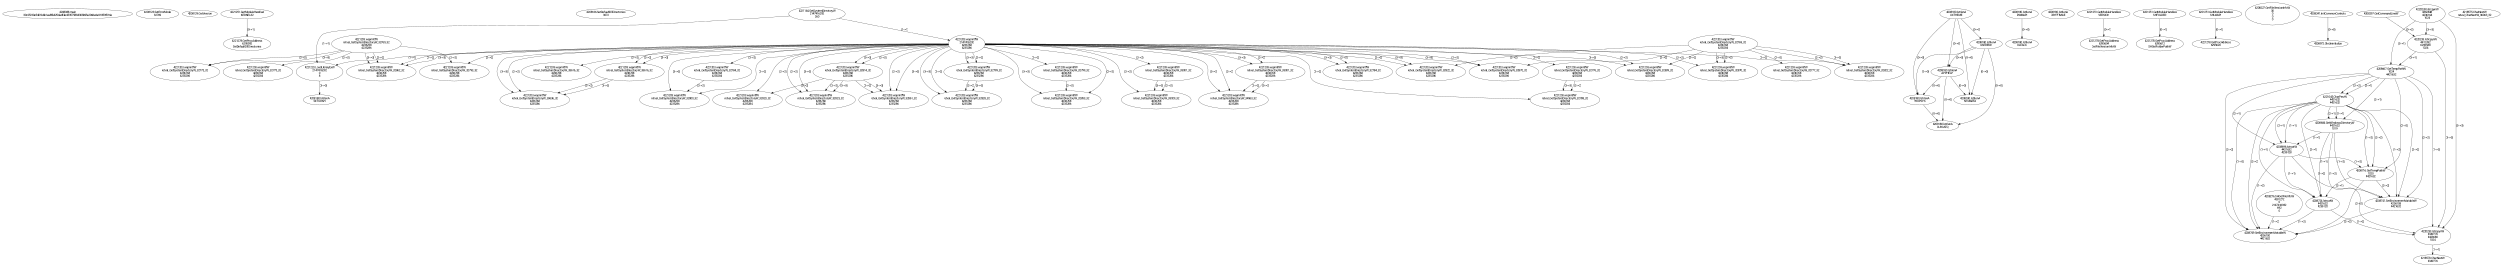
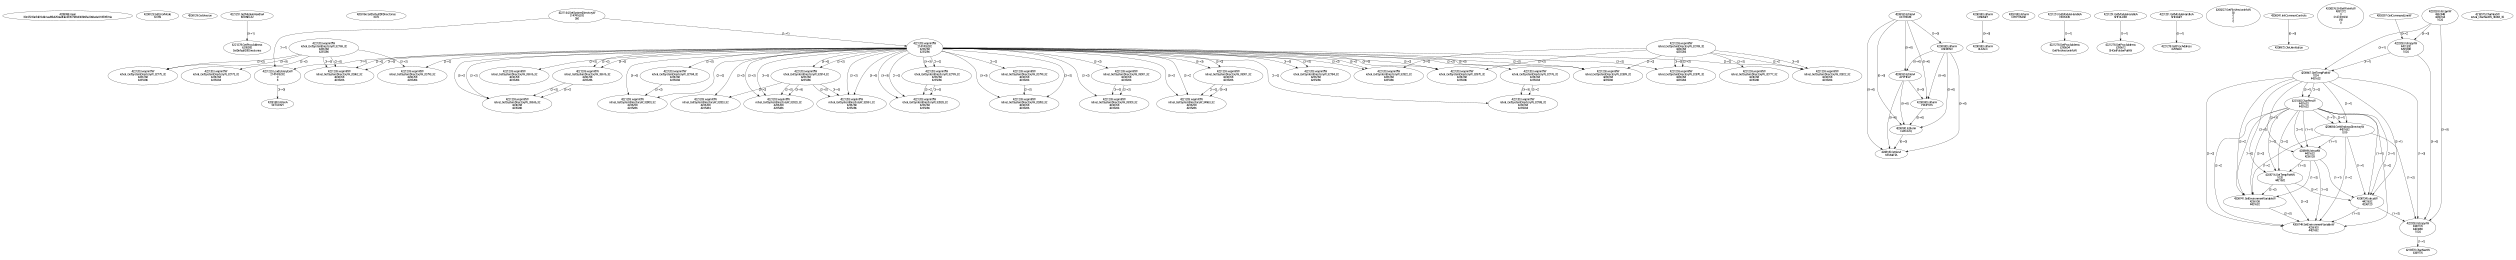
none -> (1878, 72)
none -> (2389, 126)
none -> (1899, 141)
(2271, 222) -> (2343, 181)
